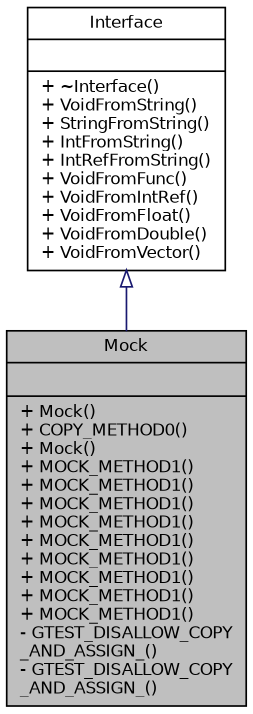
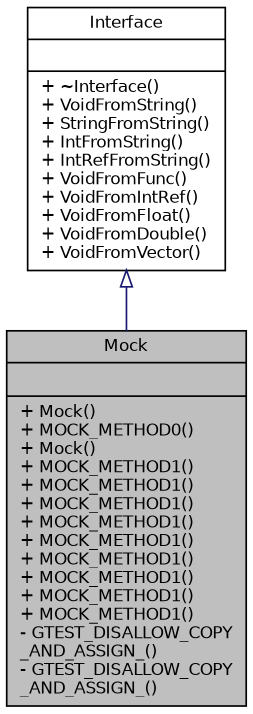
(104, 430) -> (107, 430)
